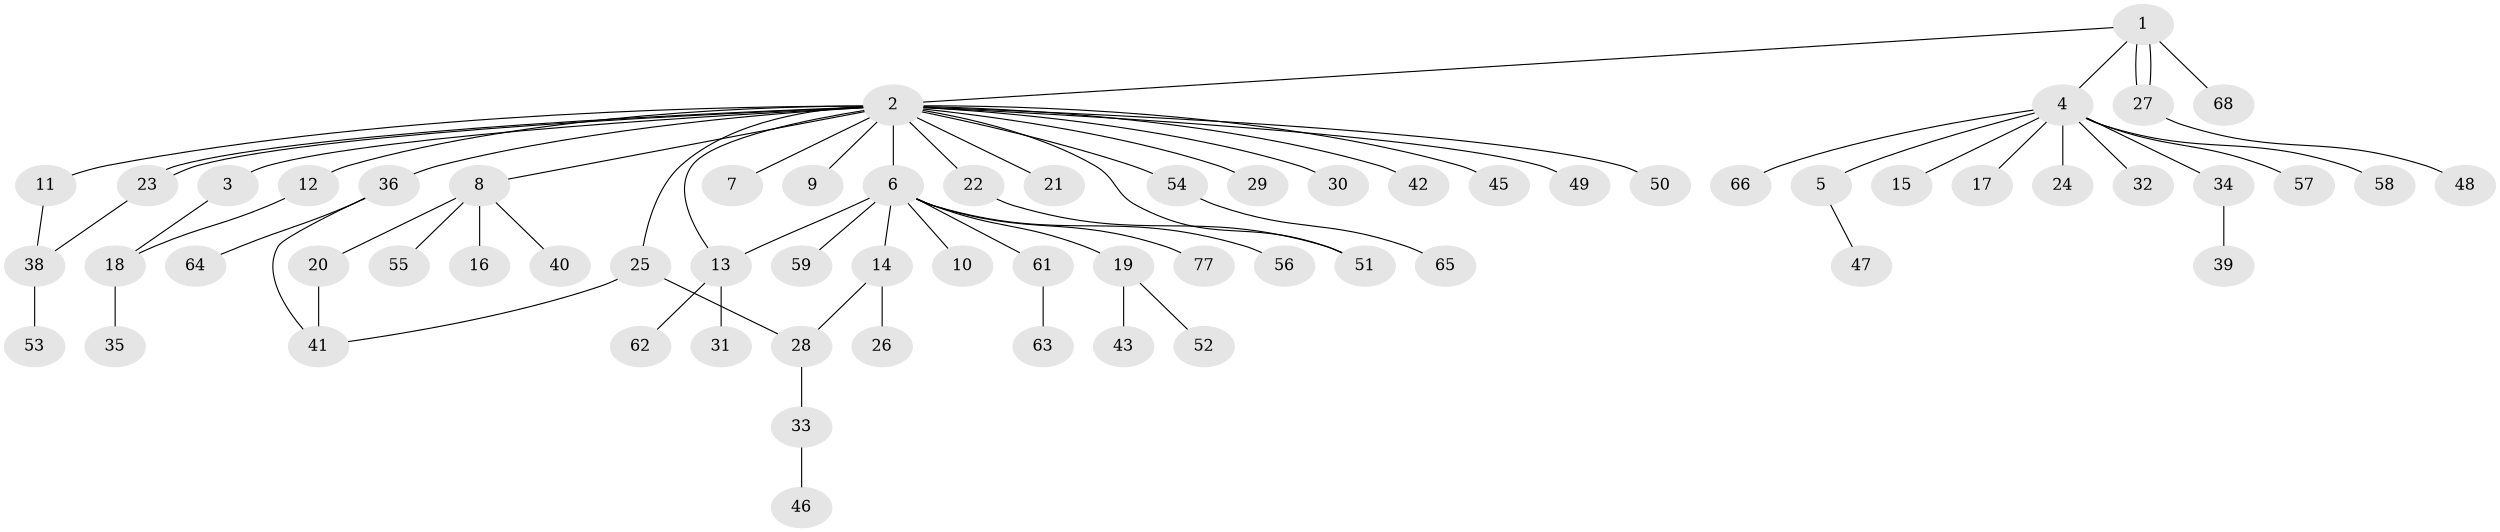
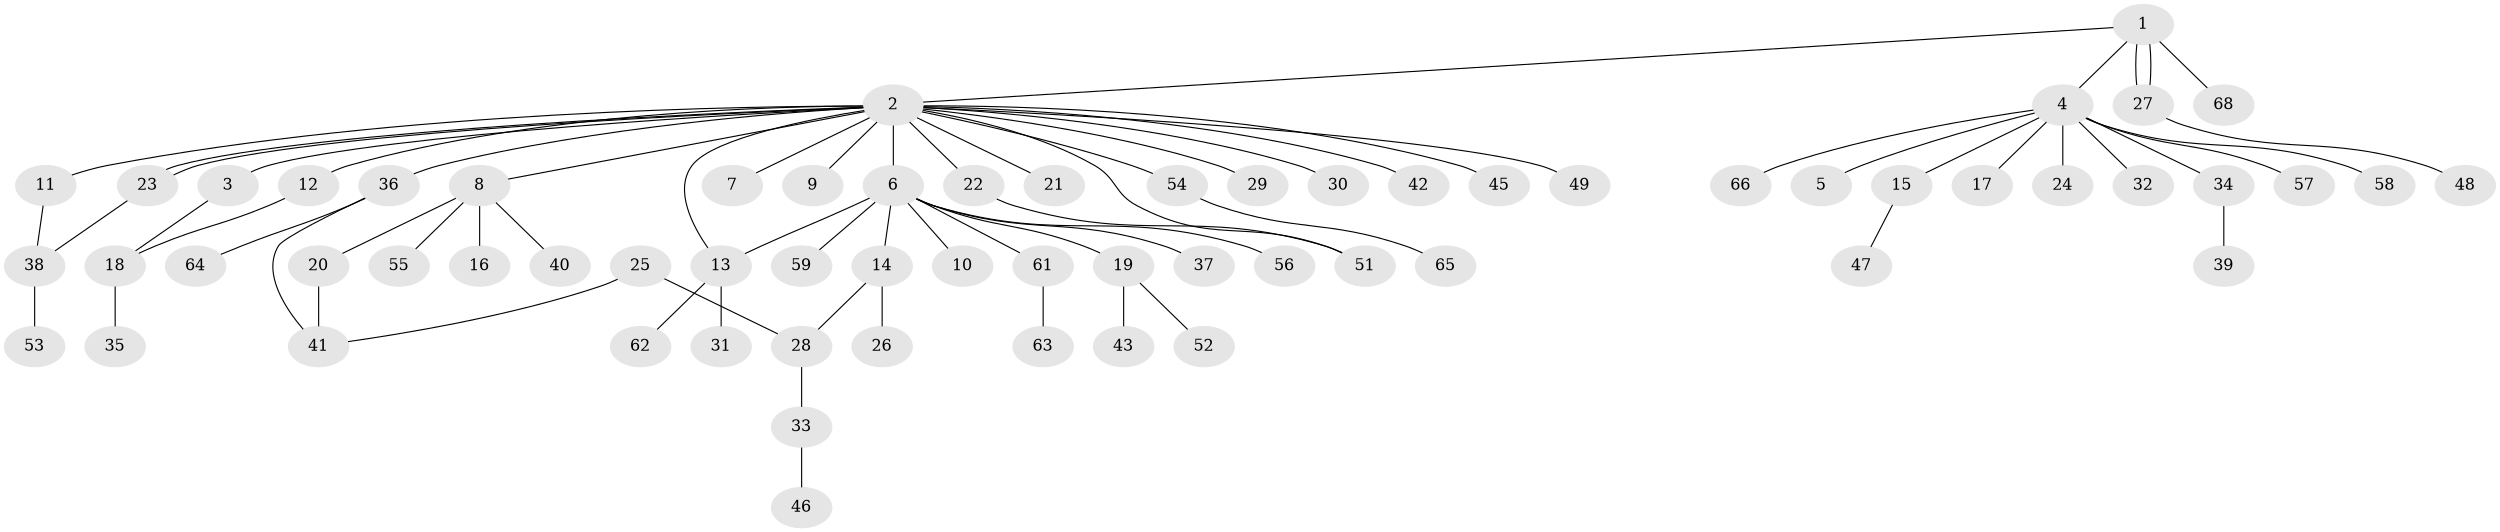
(758, 124) -> none
(1660, 186) -> none
(1841, 226) -> (1882, 226)
(1204, 266) -> (1204, 266)
